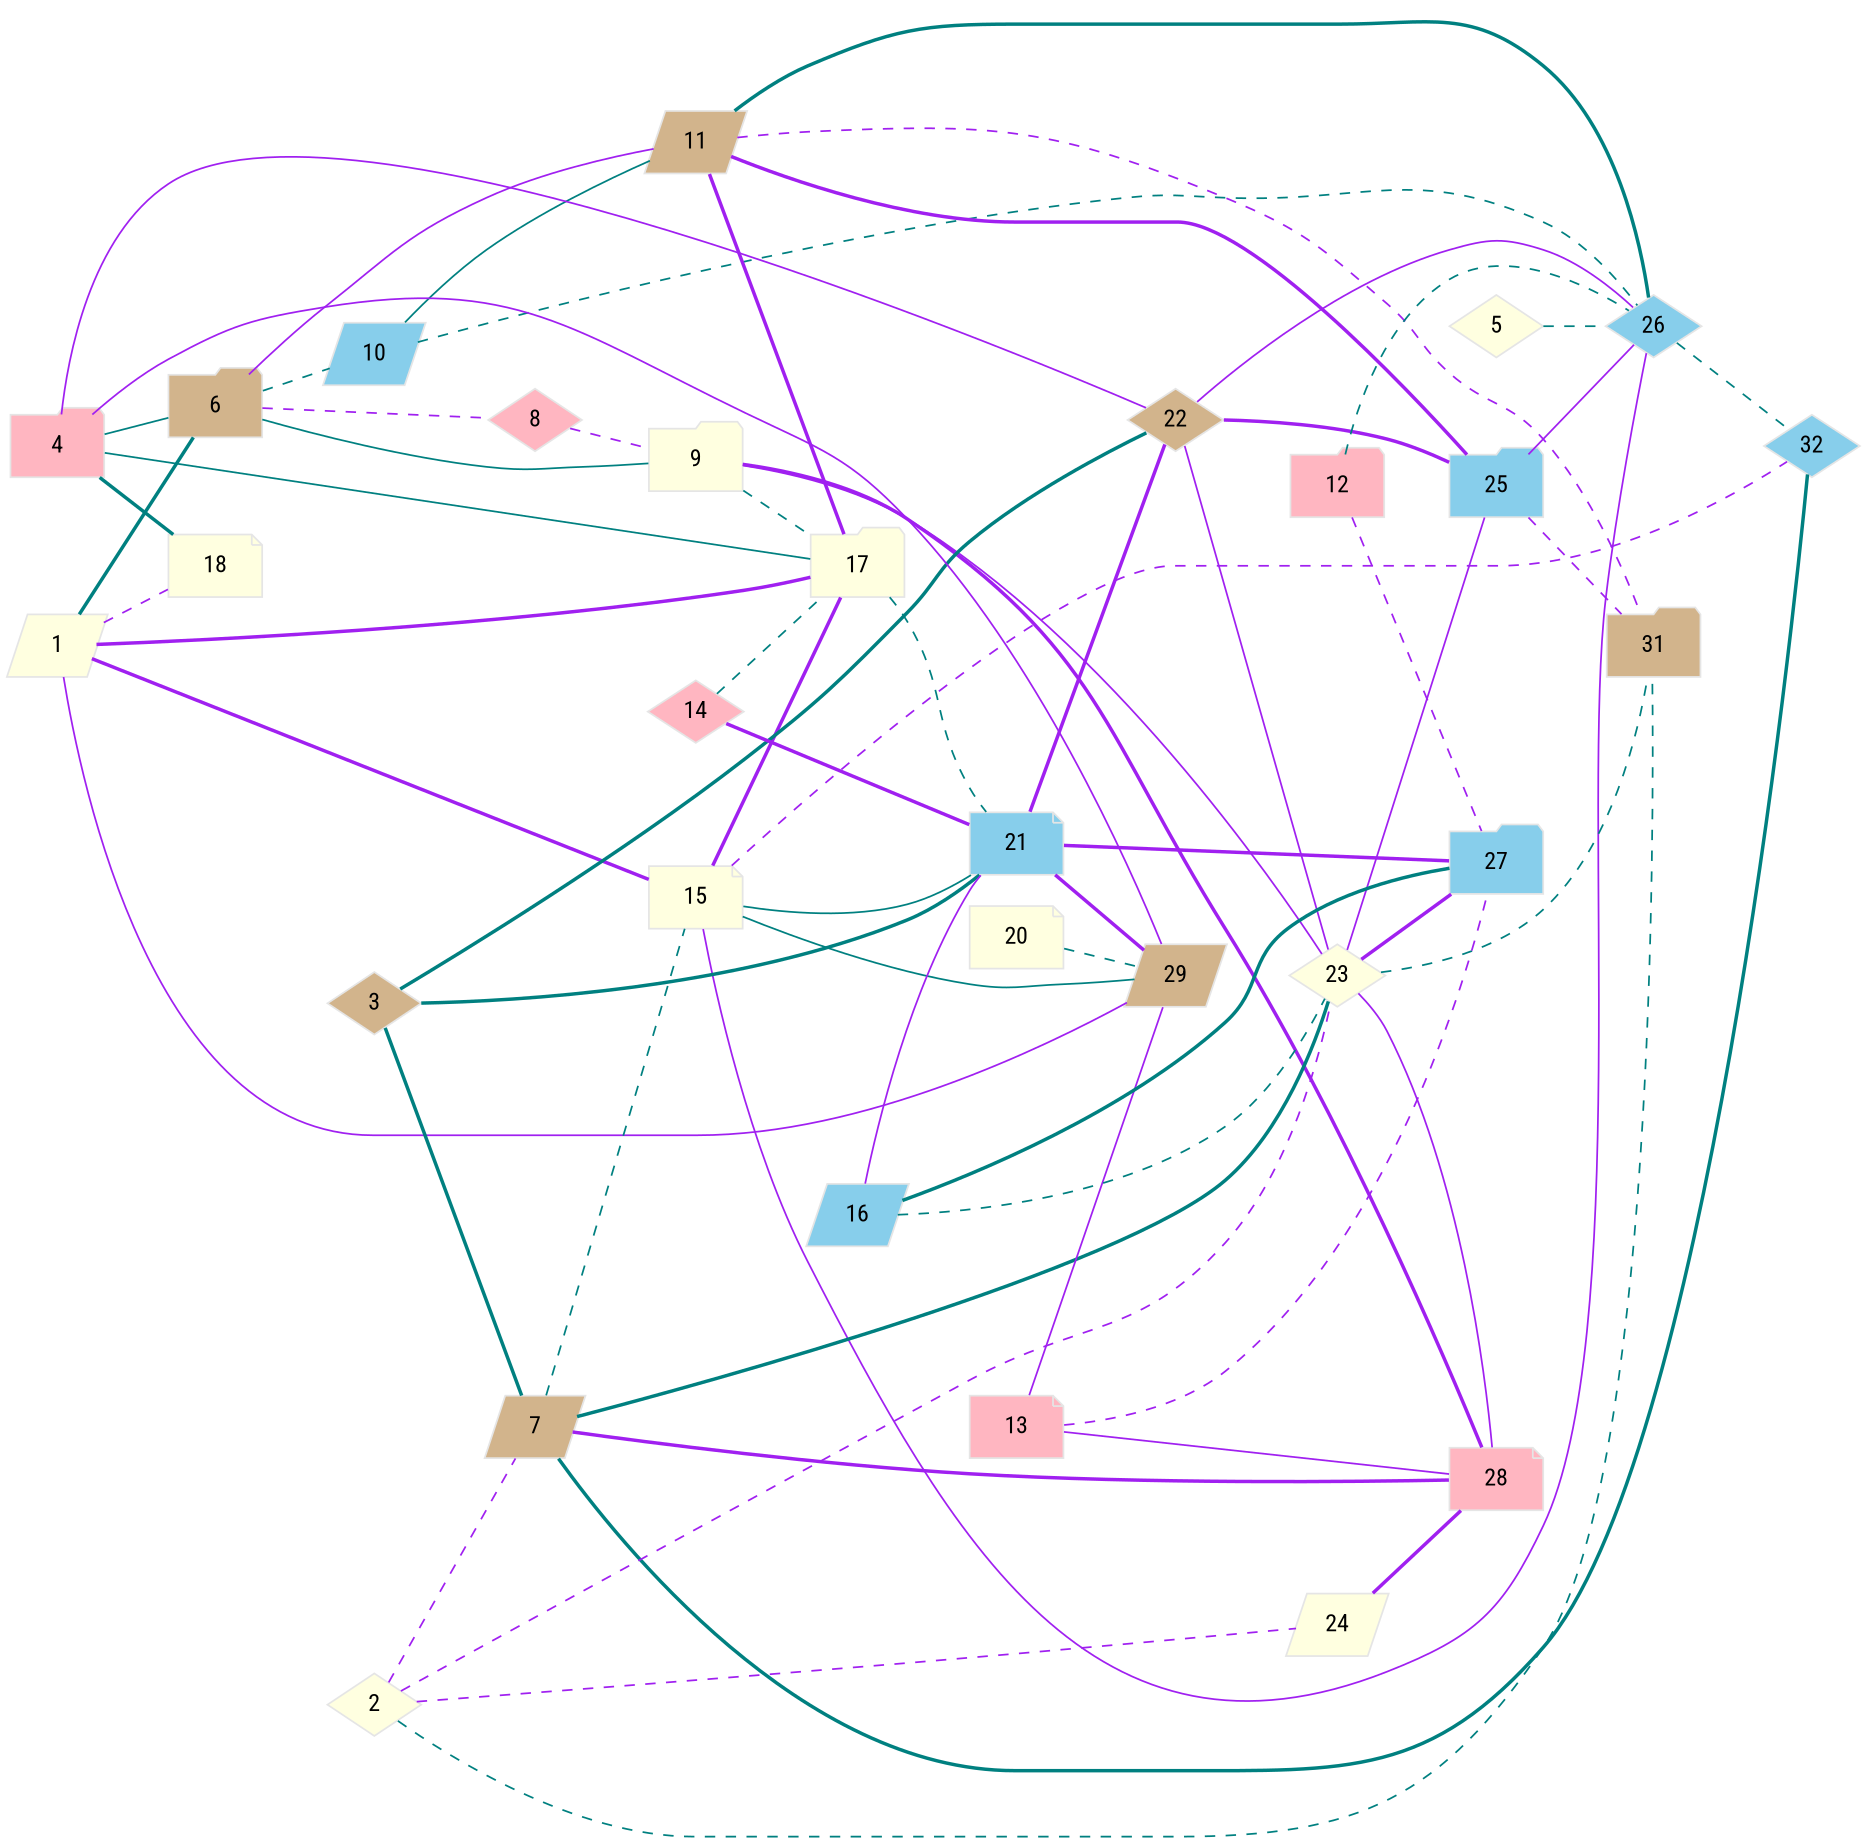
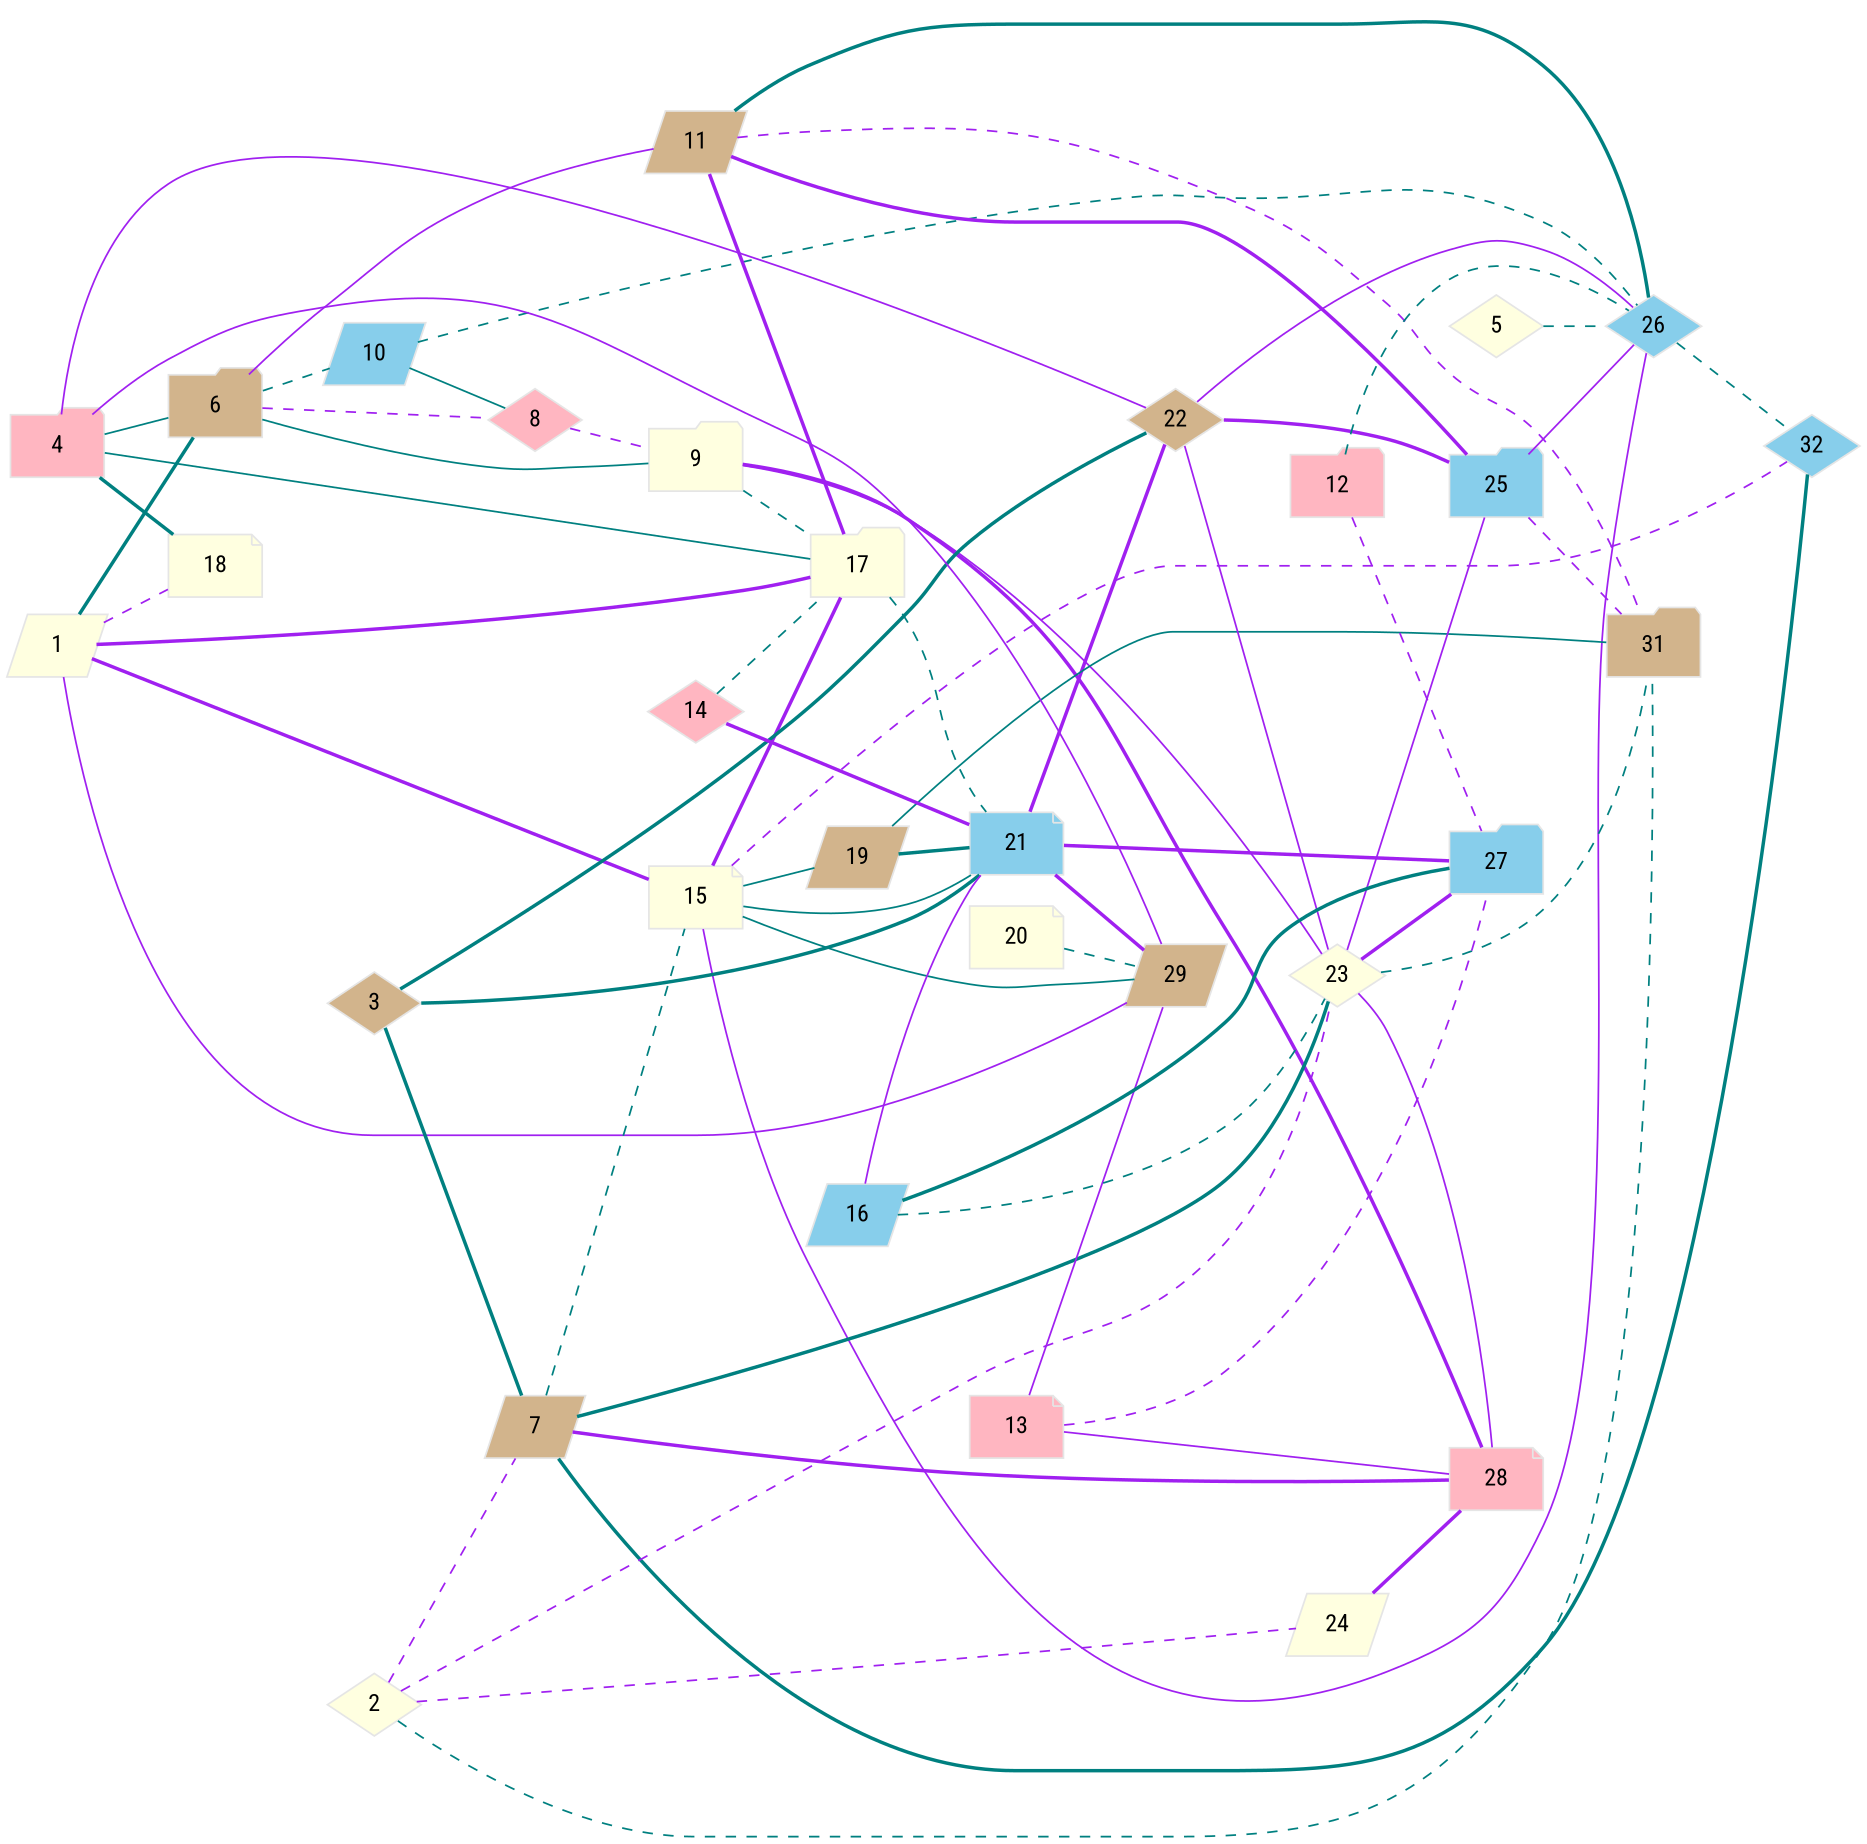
(519, 229) -> (457, 388)
none -> (858, 857)
